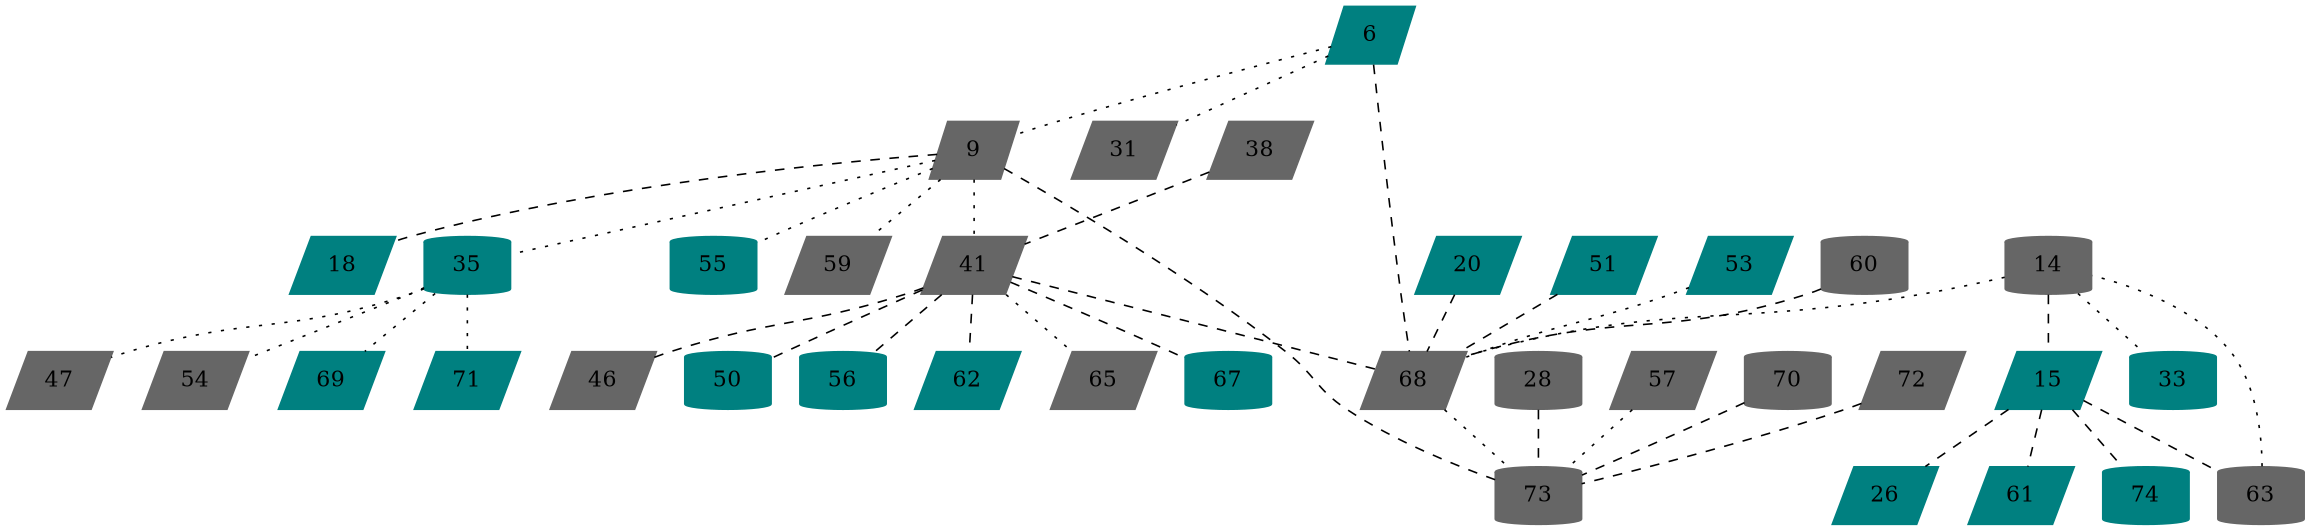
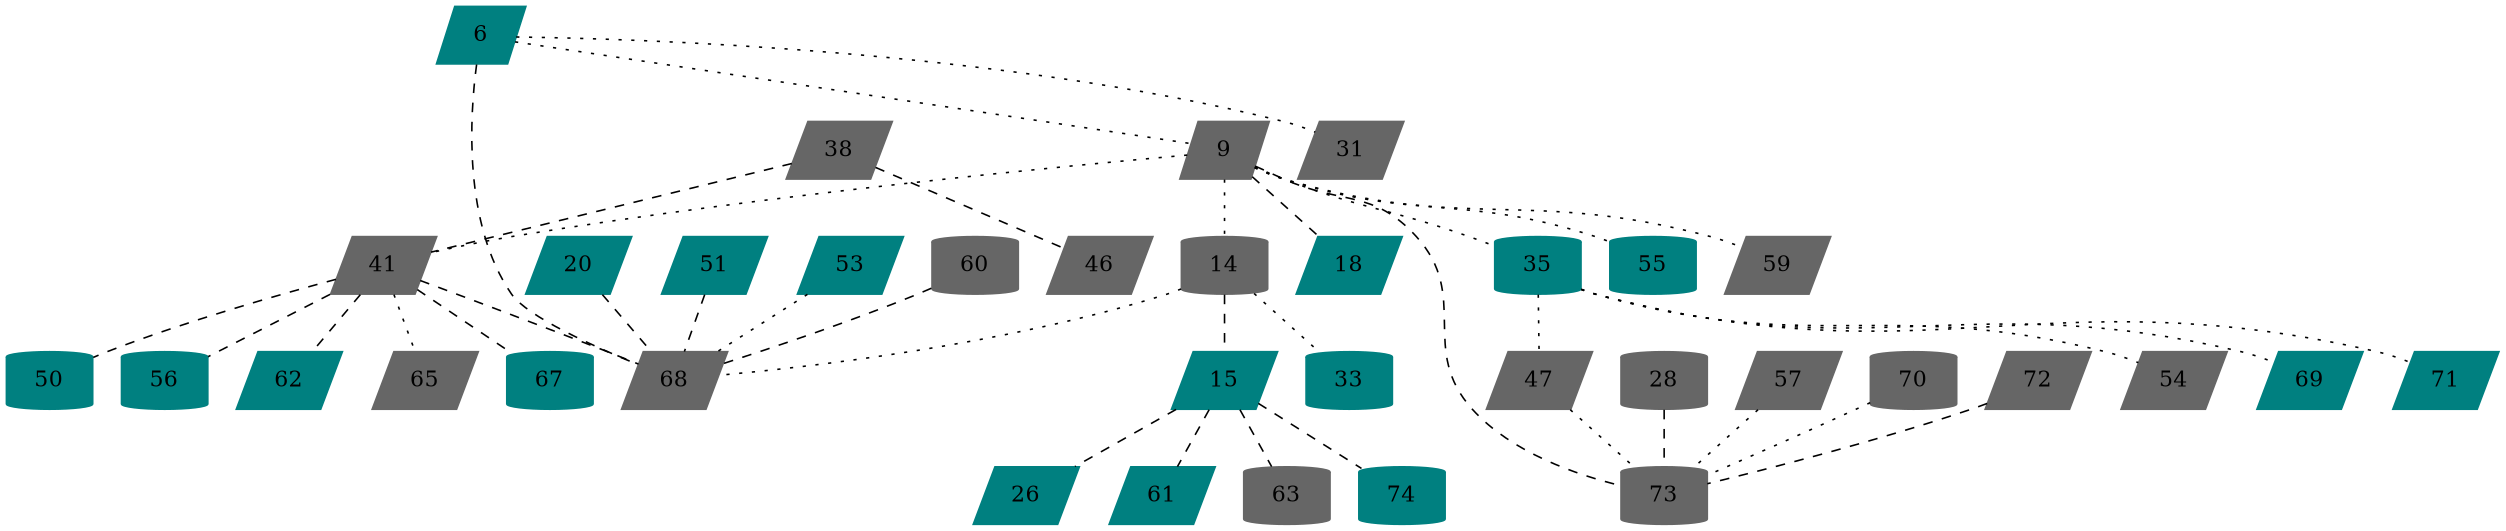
(789, 323) -> (970, 208)
(2217, 337) -> (1225, 208)
(1477, 439) -> (1602, 439)
(1663, 439) -> (1789, 439)
